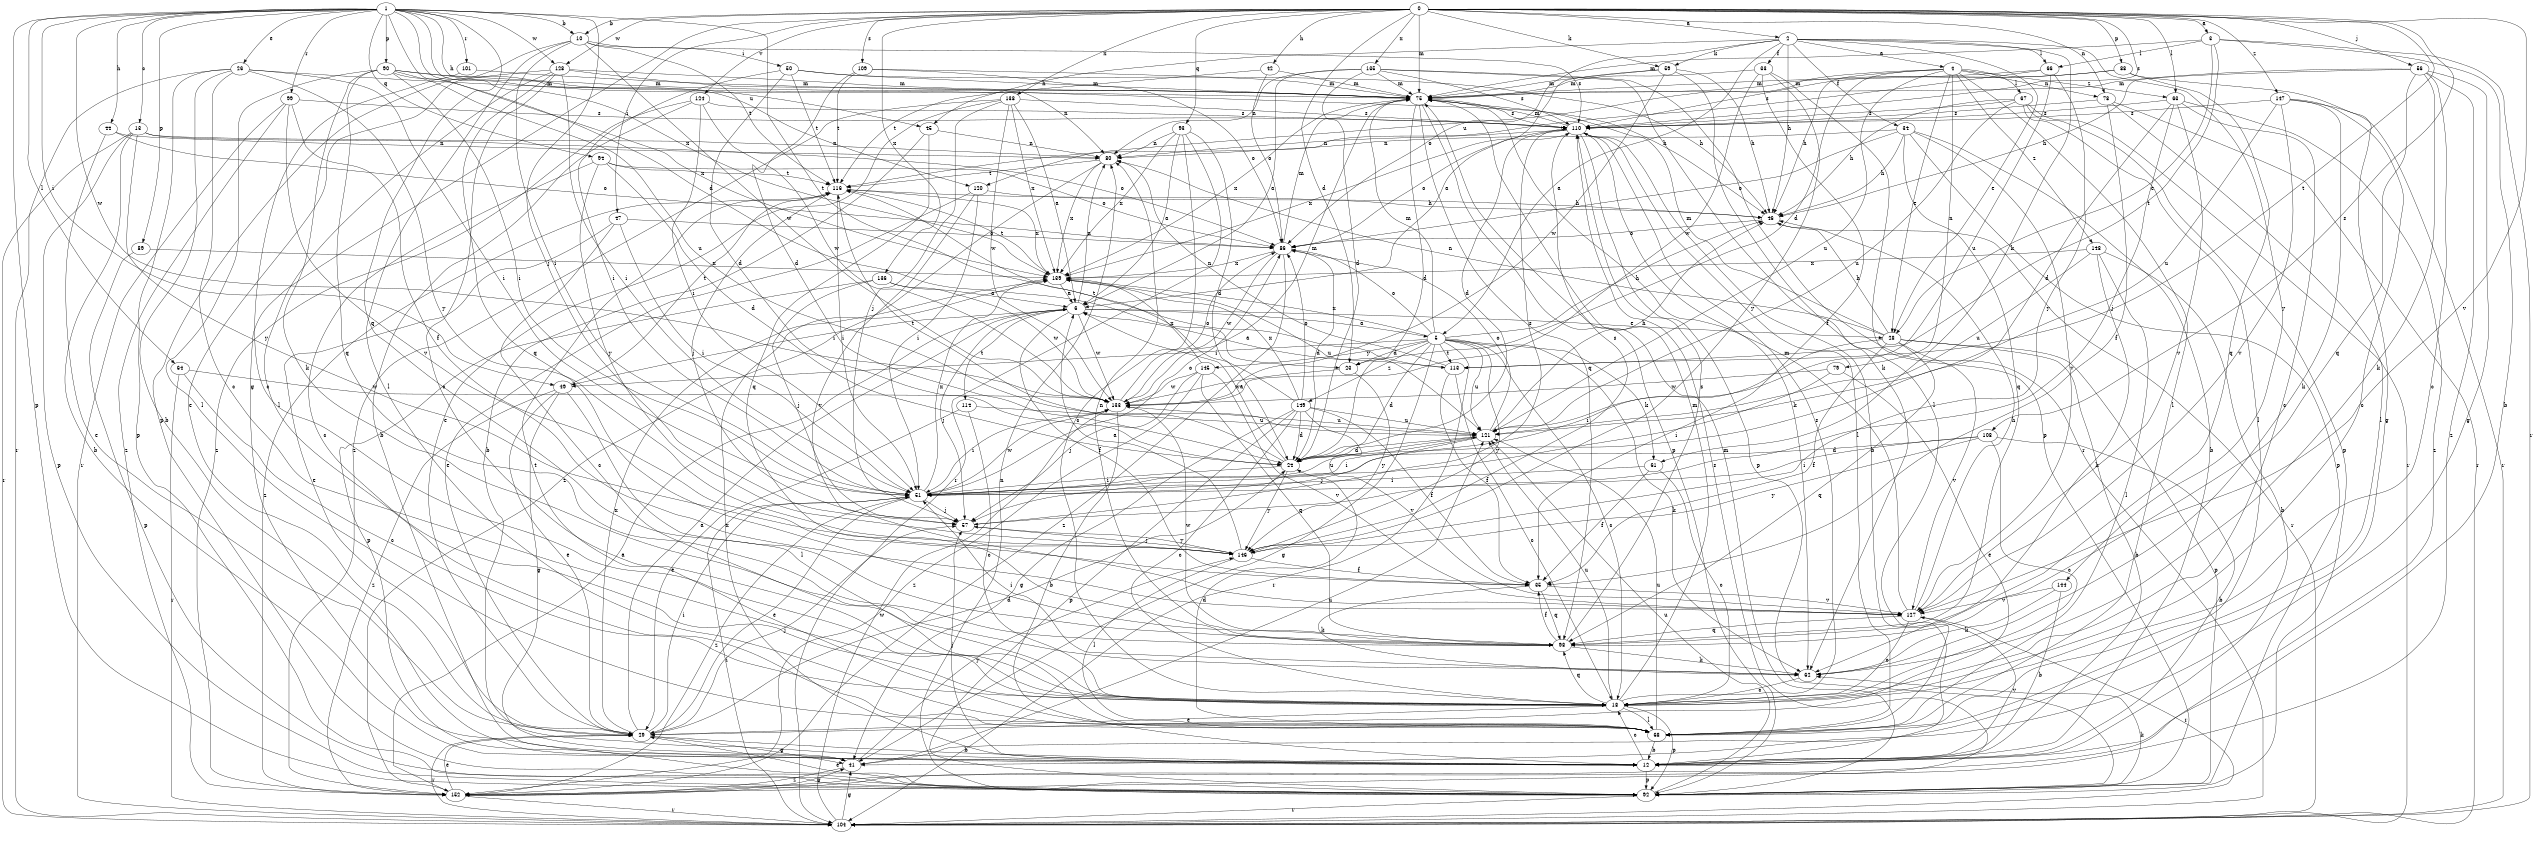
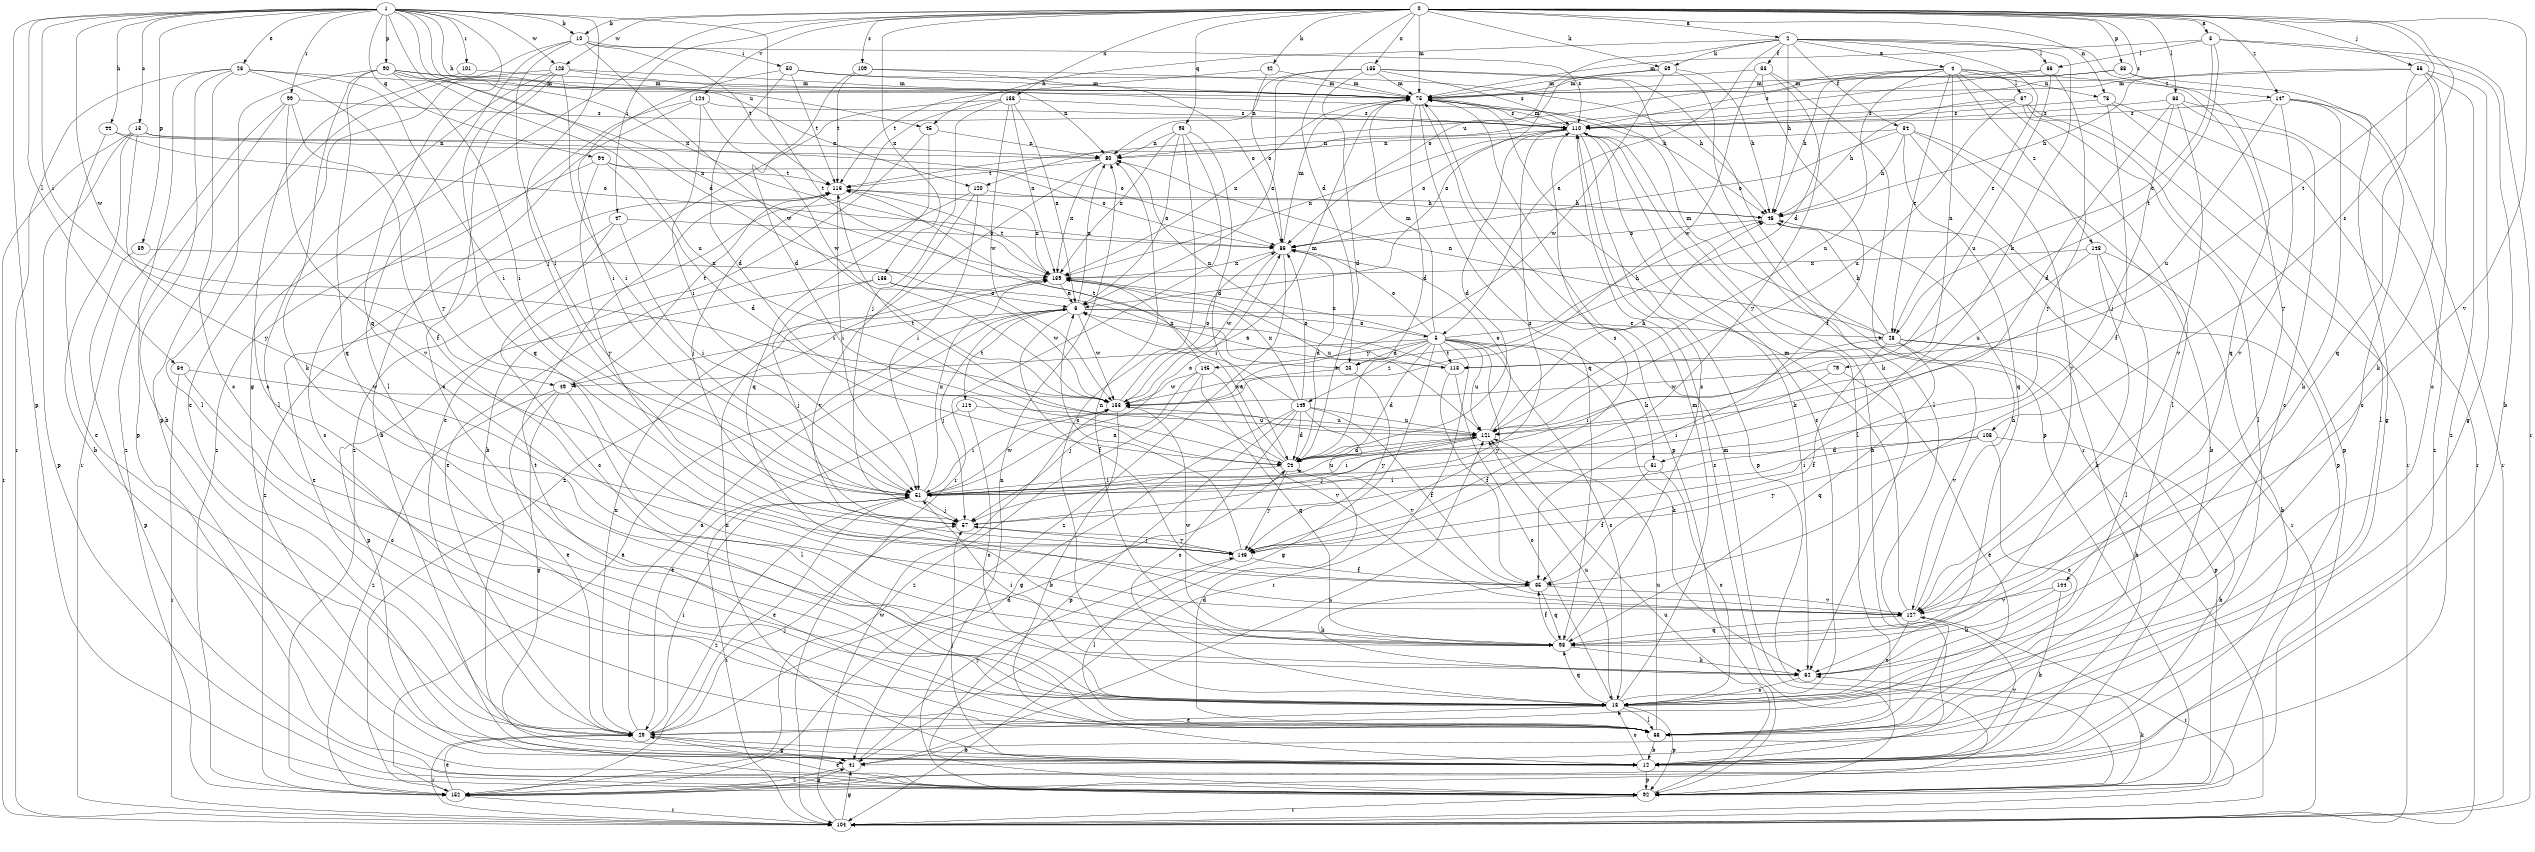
(2068, 84) -> (2077, 78)
